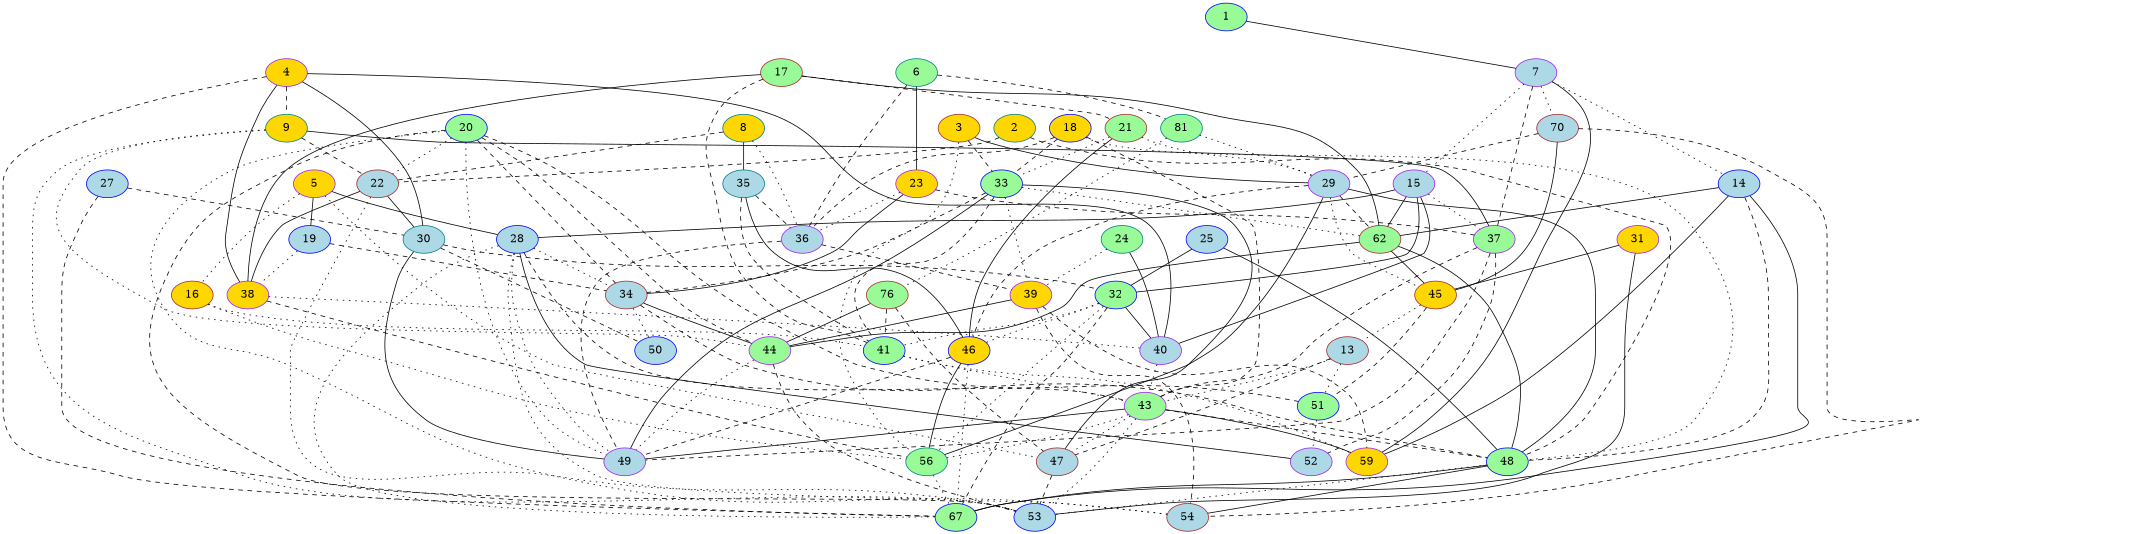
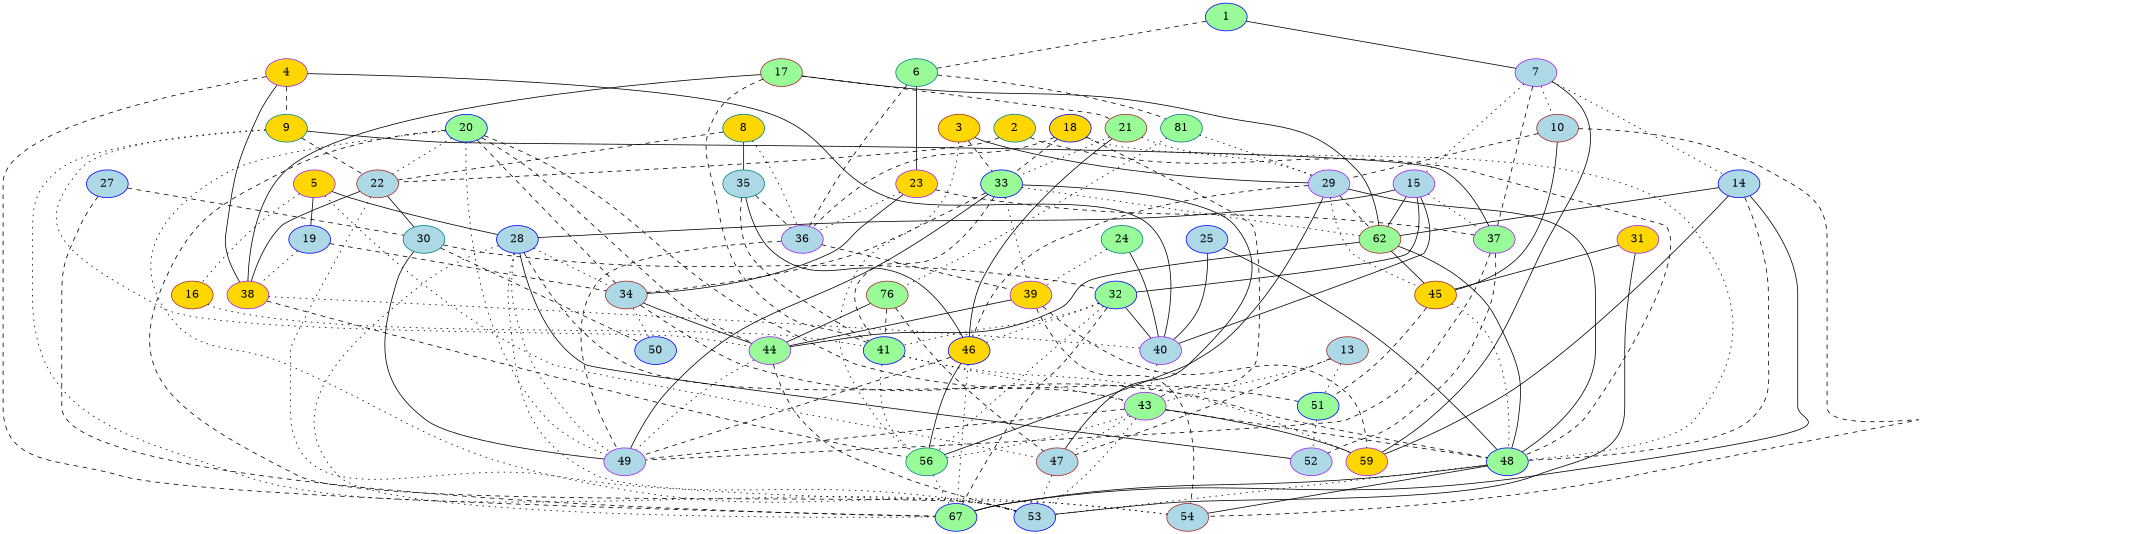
none -> (1071, 45)
(1558, 128) -> (1558, 128)
(387, 147) -> none
(1152, 273) -> (1202, 301)
(1392, 323) -> (1501, 366)
(1322, 335) -> none
(552, 407) -> (884, 413)
(873, 435) -> (873, 435)
(1046, 490) -> (1046, 490)
